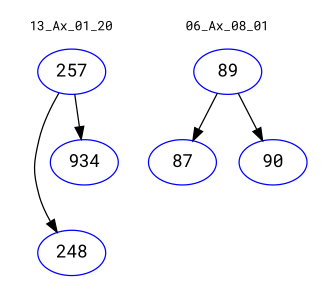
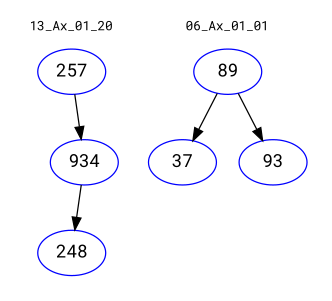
(228, 27) -> (228, 27)
(36, 156) -> (79, 201)
(182, 162) -> (182, 162)
(273, 162) -> (273, 162)
